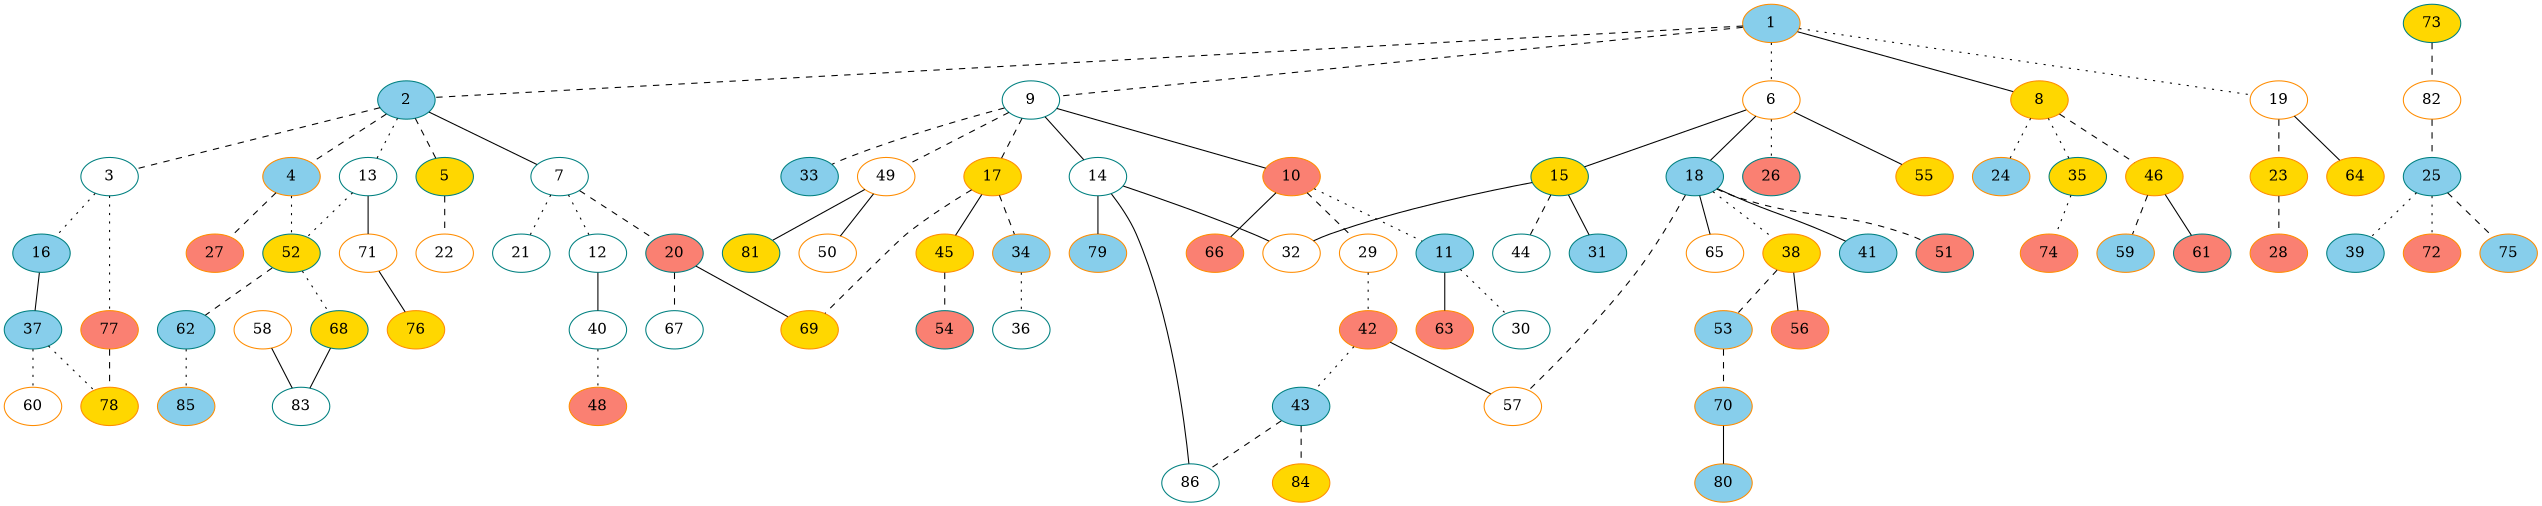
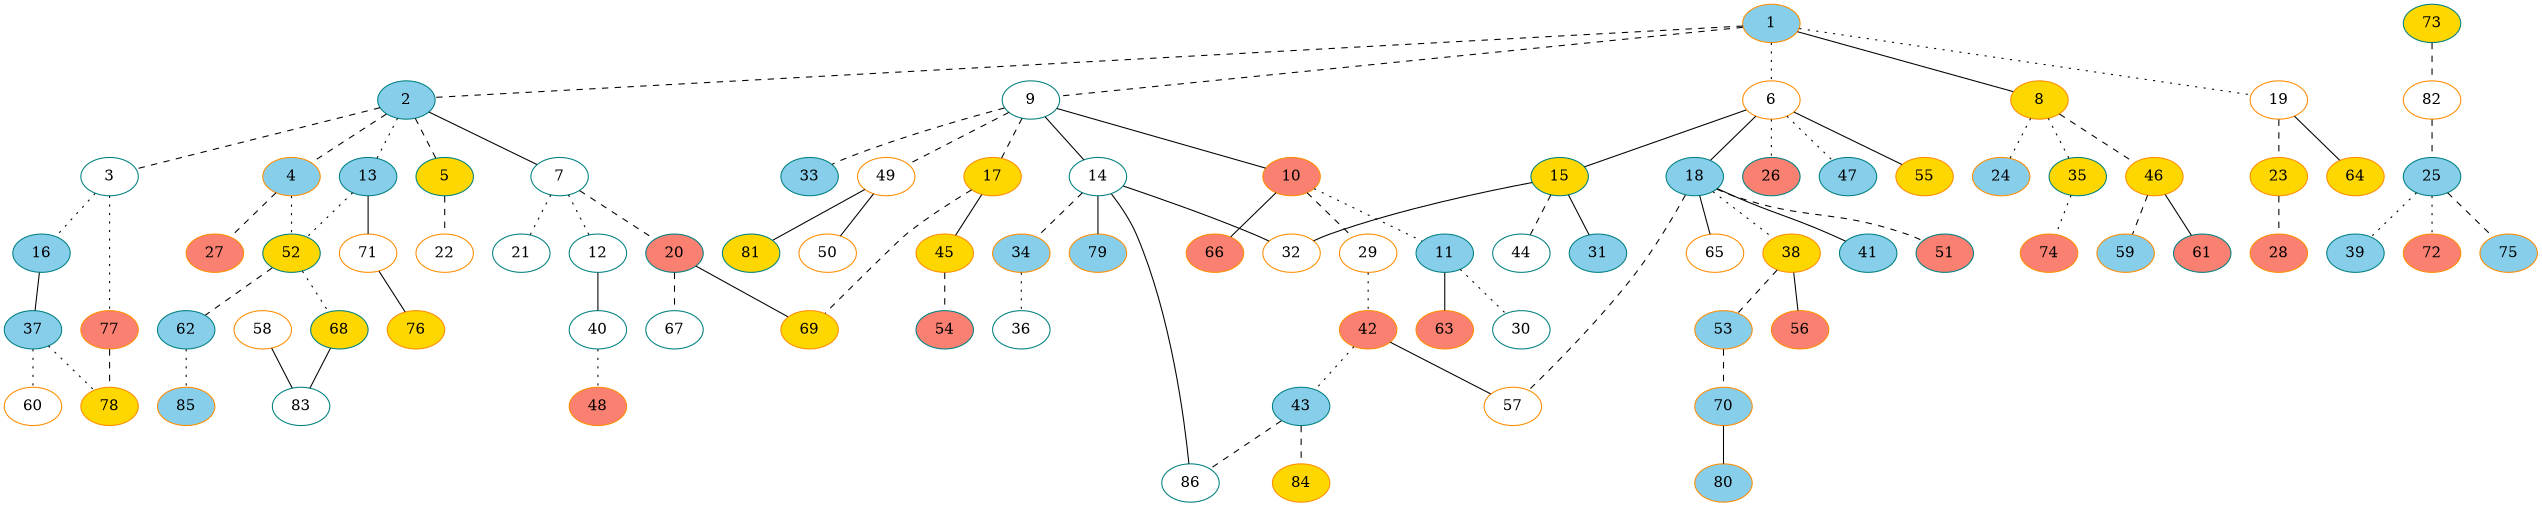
(368, 177) -> (368, 177)
none -> (1848, 177)
(1007, 215) -> (1060, 215)
